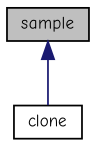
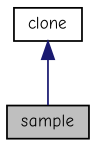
(48, 82) -> (48, 82)
